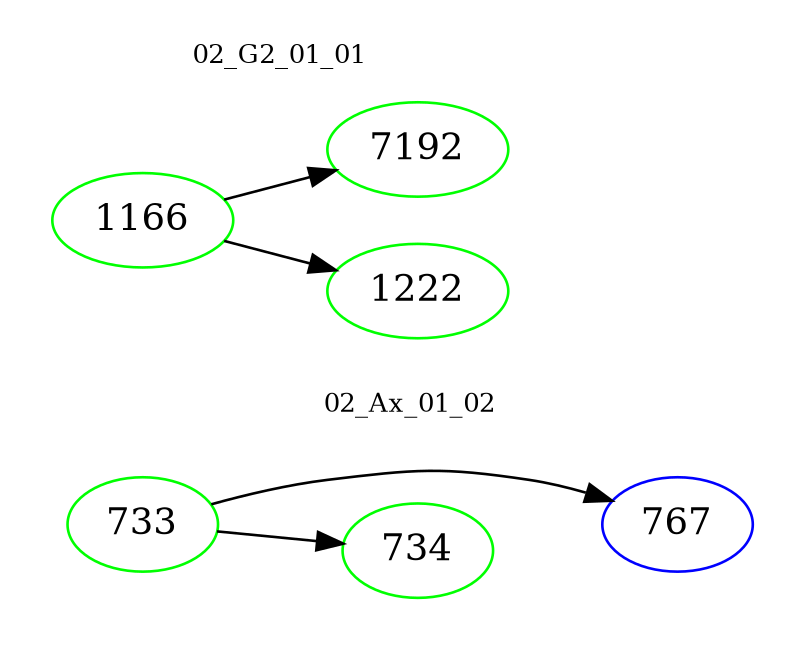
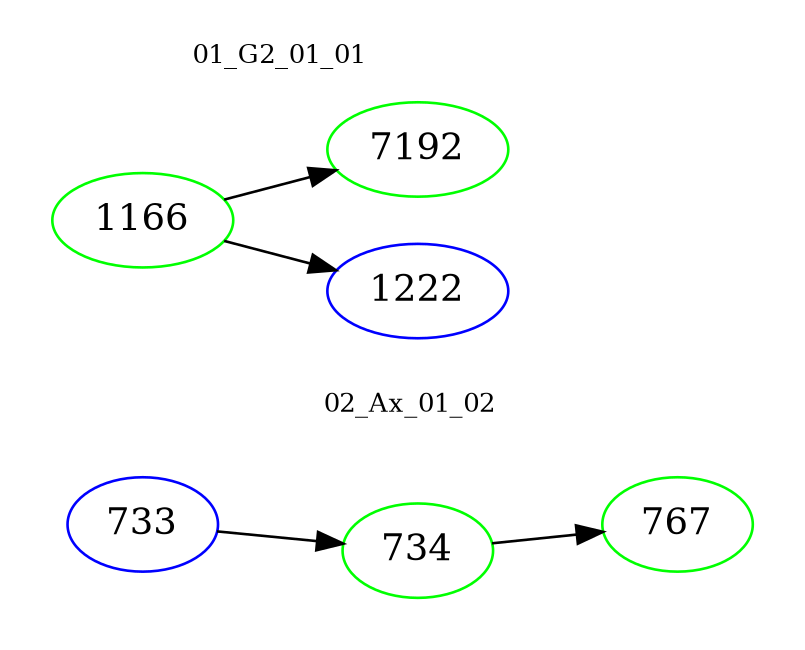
(280, 56) -> (280, 56)
(418, 291) -> (418, 291)
(398, 472) -> (534, 539)
(143, 524) -> (143, 524)
(678, 524) -> (678, 524)
